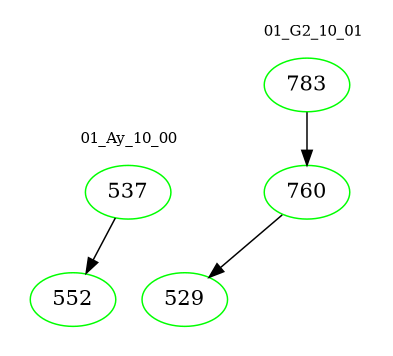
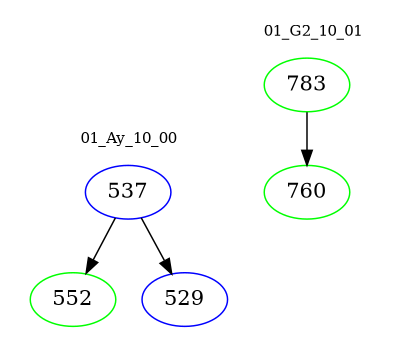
(128, 192) -> (128, 192)
(252, 241) -> (153, 239)
(185, 300) -> (185, 300)
